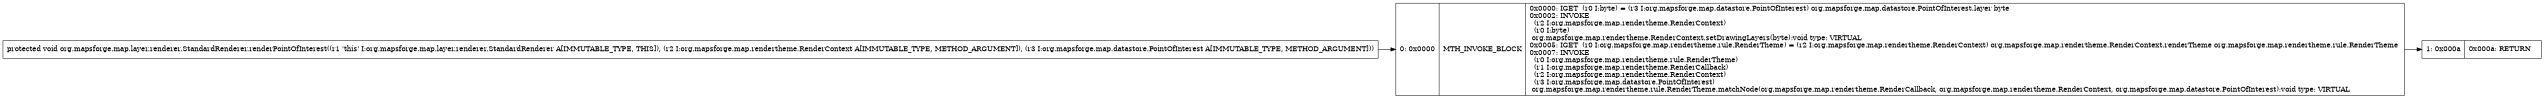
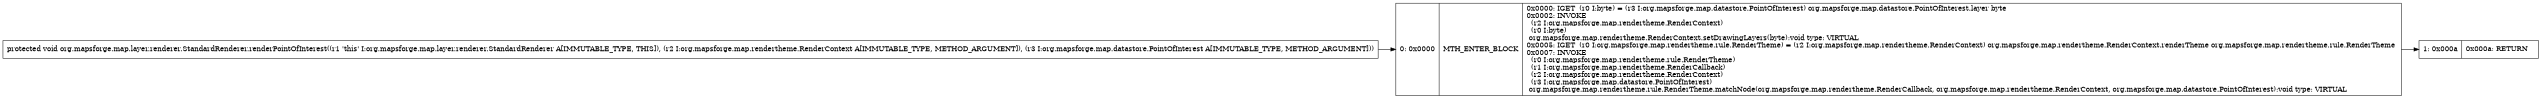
(1482, 49) -> (1481, 49)
